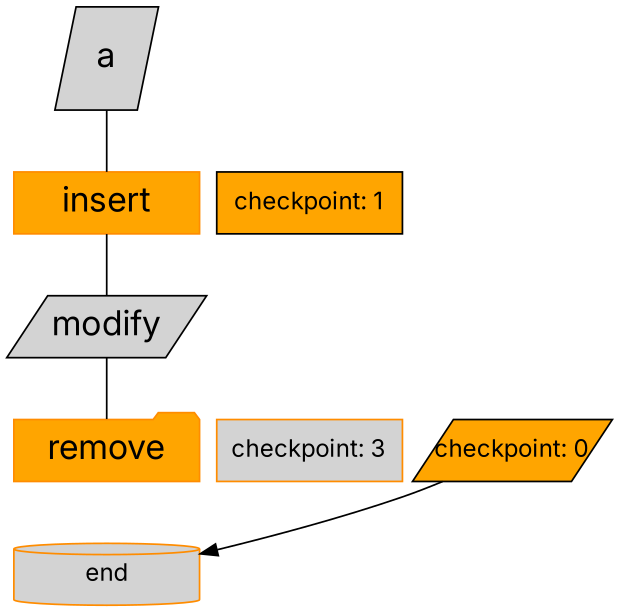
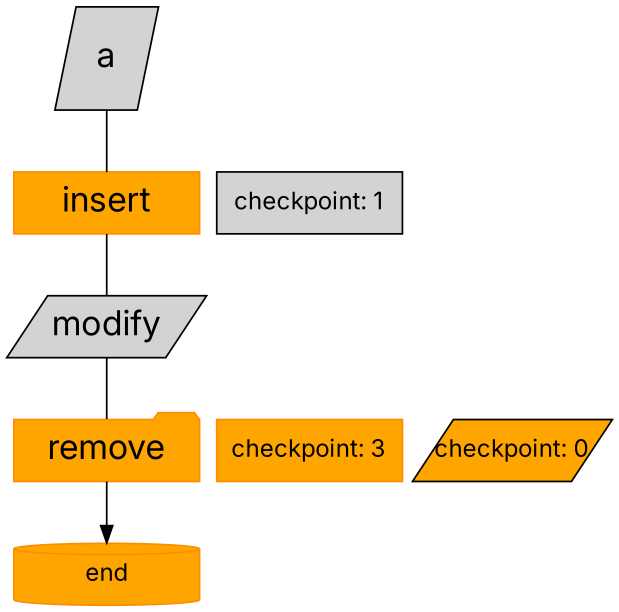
(310, 203) -> (310, 203)
(310, 450) -> (310, 450)
(331, 519) -> (107, 504)
(107, 574) -> (107, 574)
